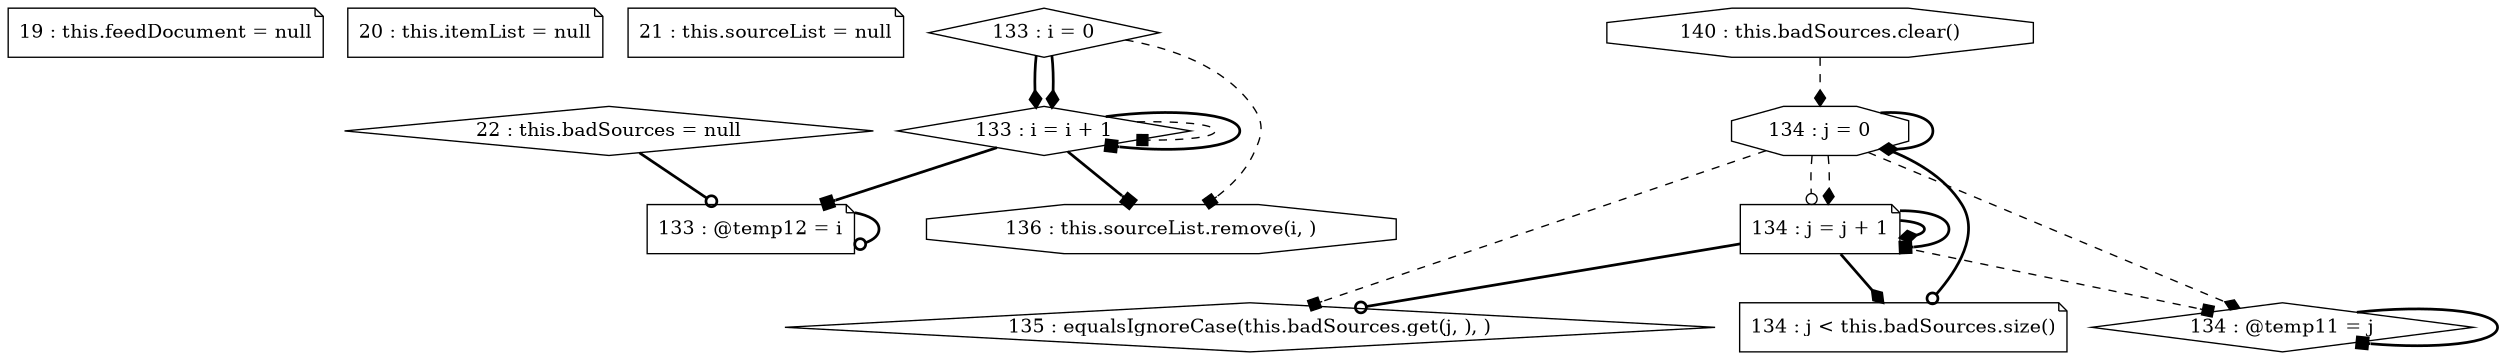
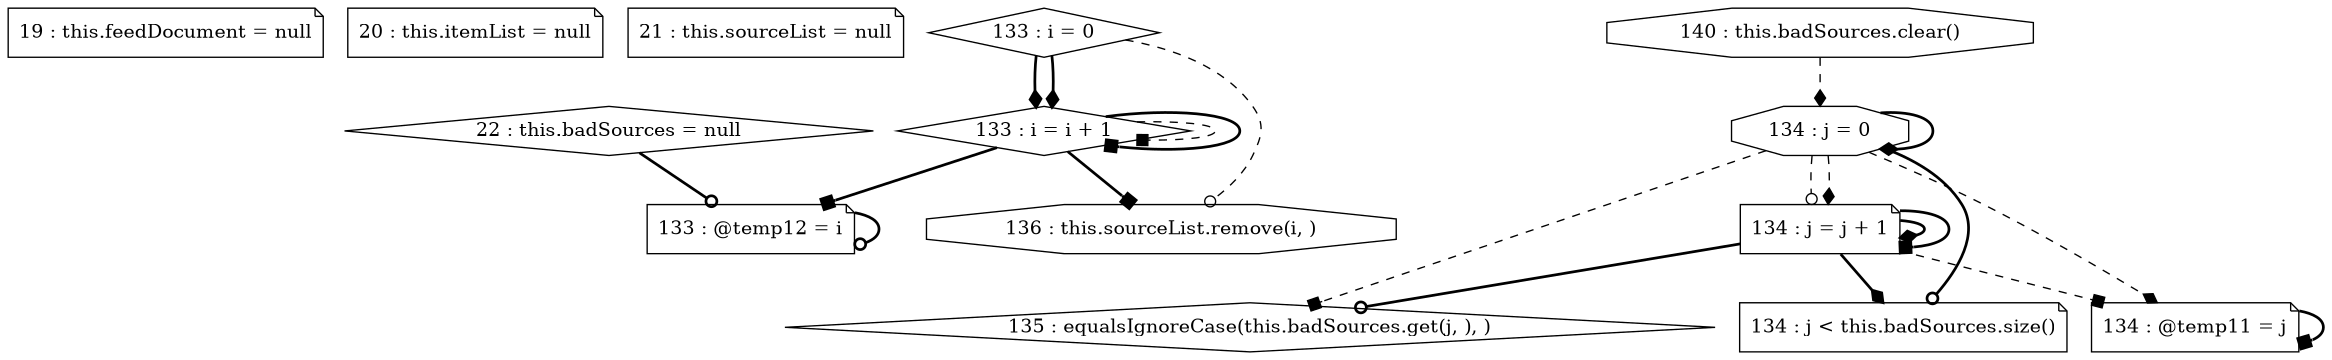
(1240, 91) -> (1241, 92)
(2282, 327) -> (2195, 327)
